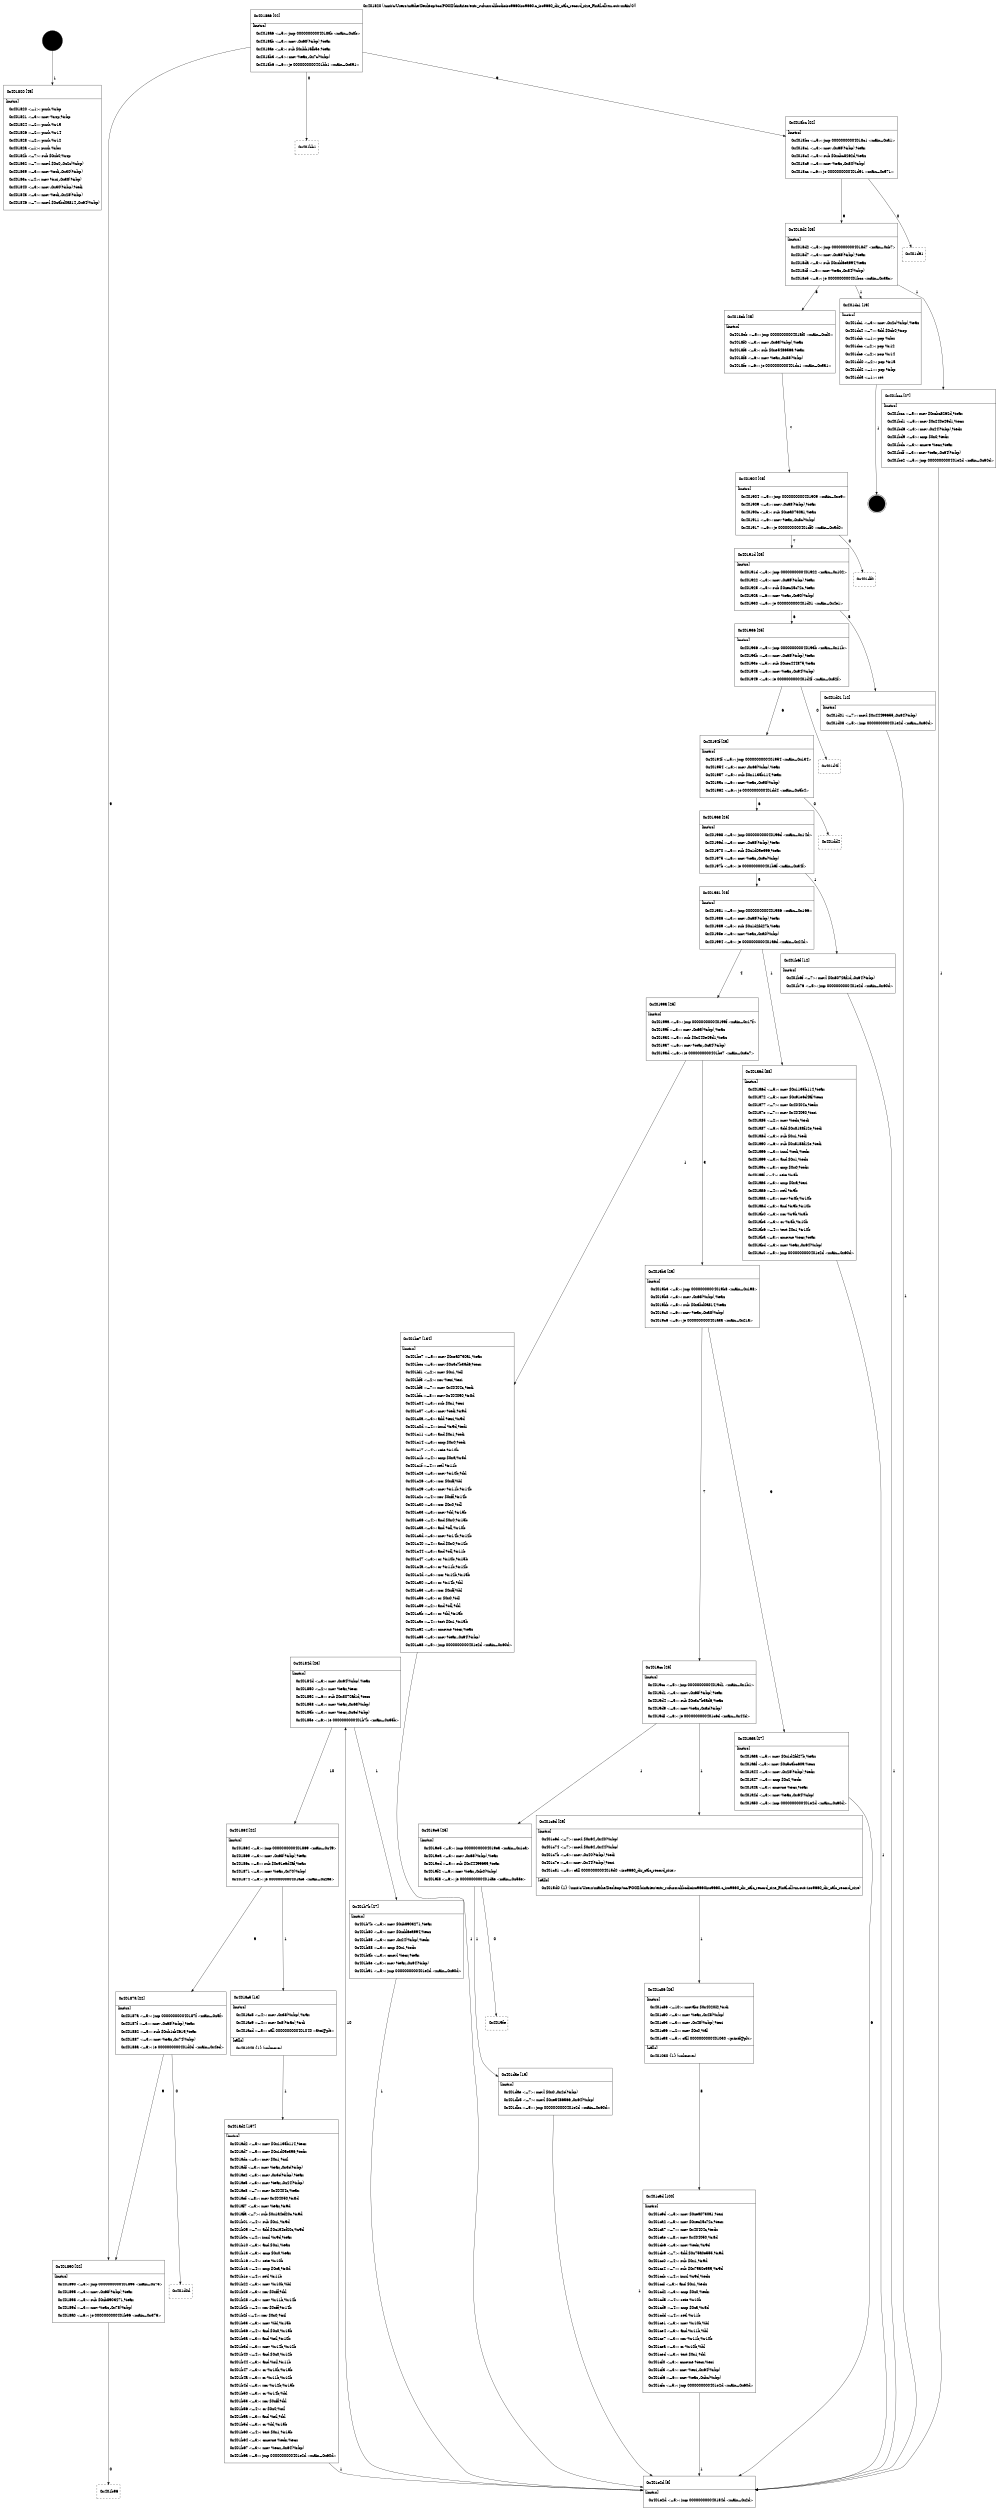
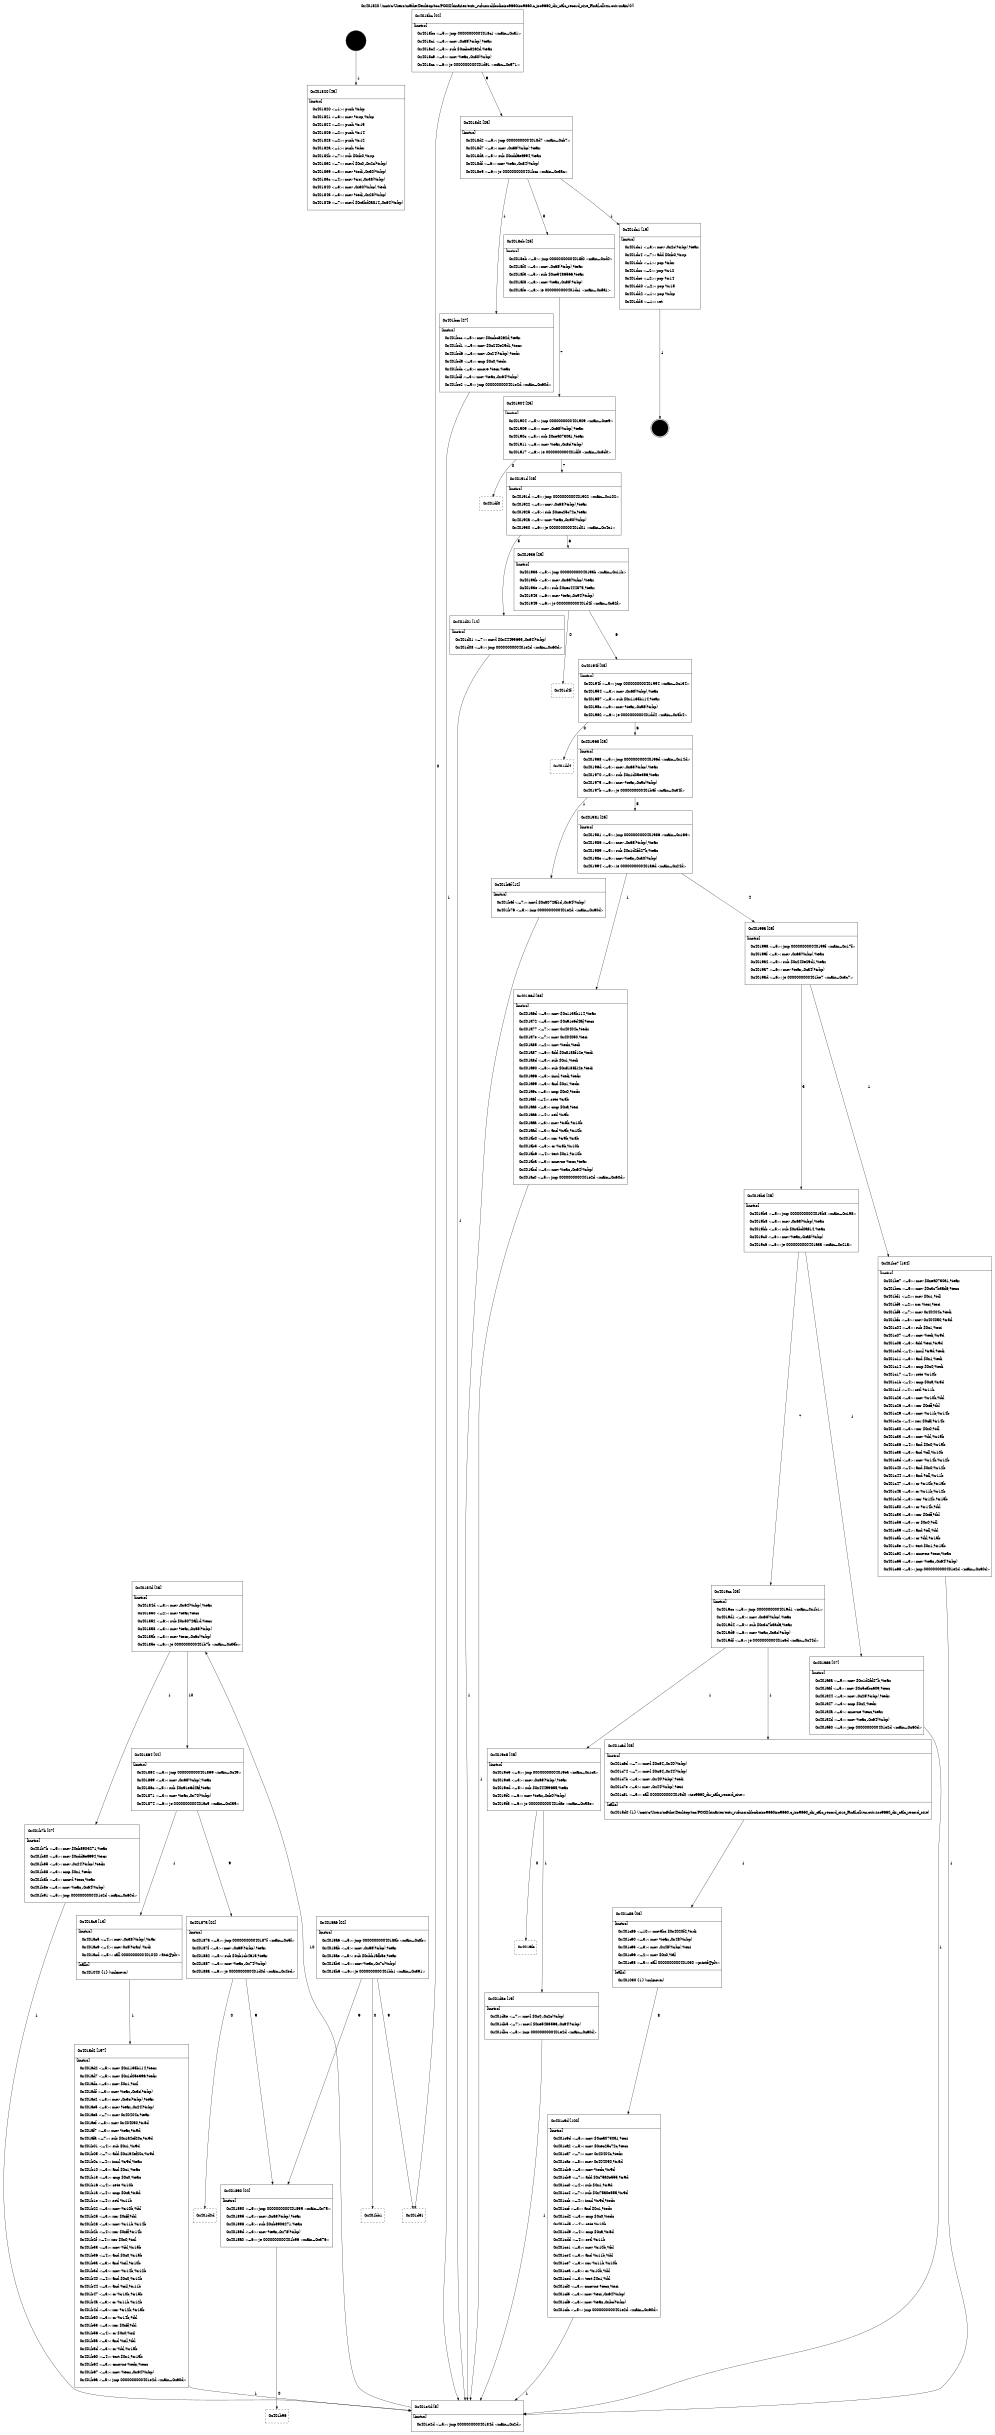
(573, 94) -> (395, 2093)
(771, 1492) -> (852, 1417)
(871, 2023) -> (940, 1948)
